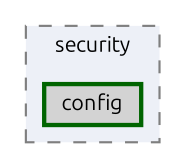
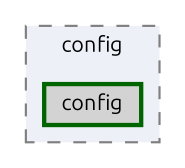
(93, 46) -> (93, 46)
